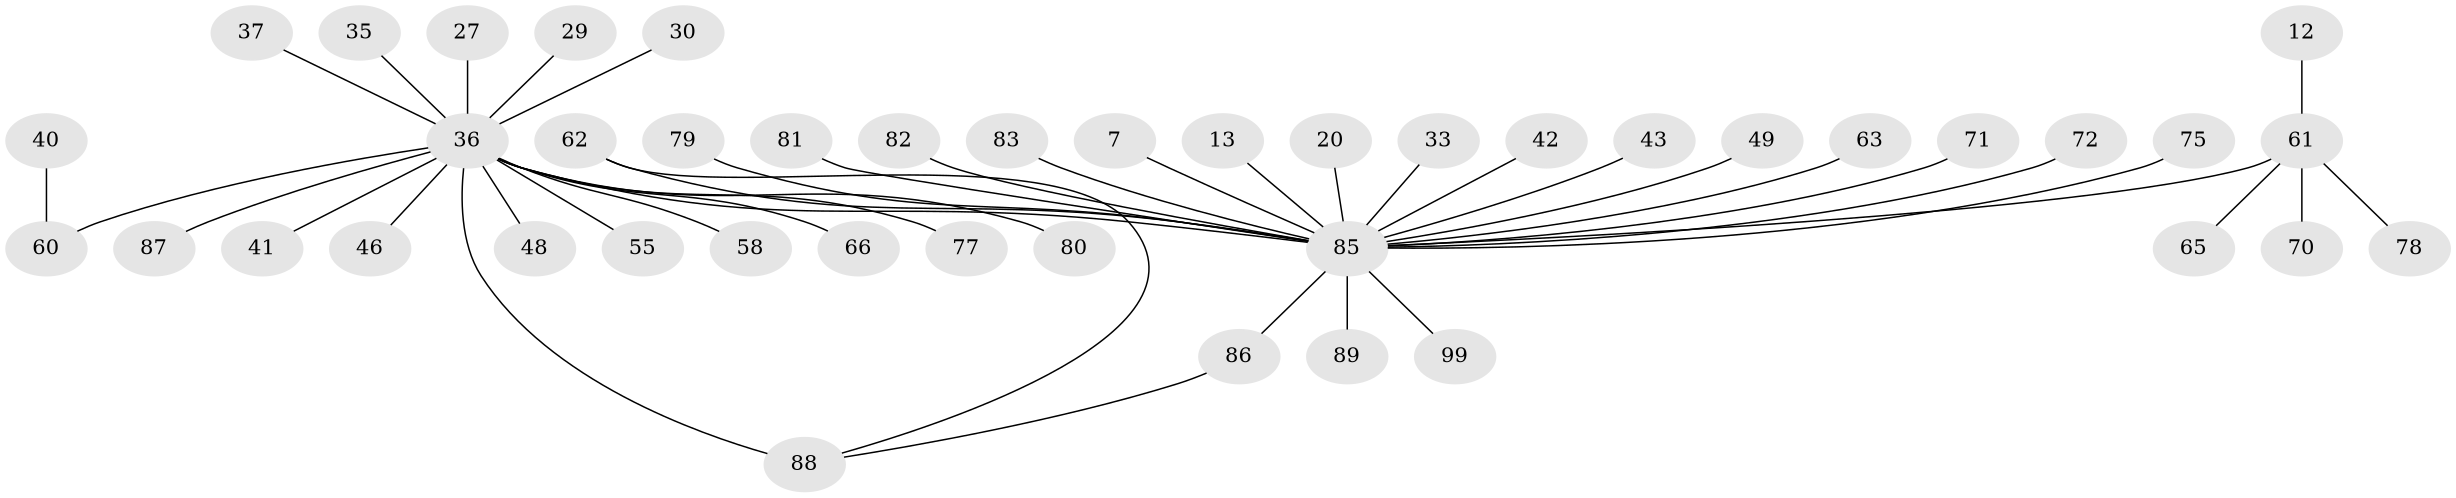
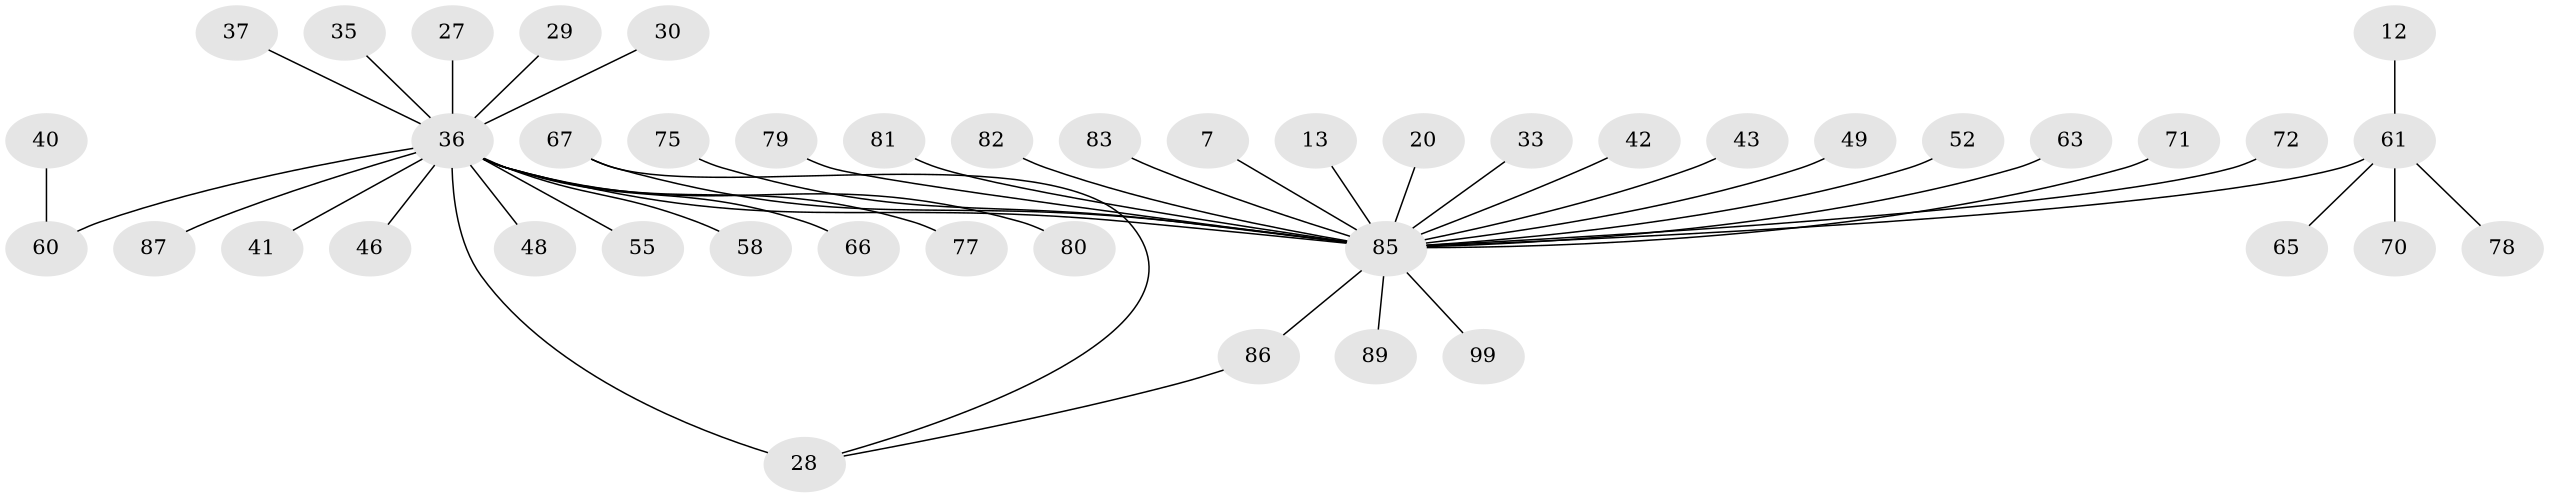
(575, 141) -> (560, 141)
none -> (1963, 141)
(805, 465) -> (805, 465)
